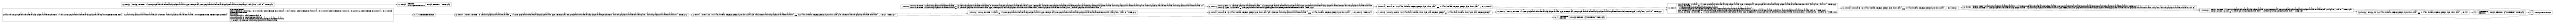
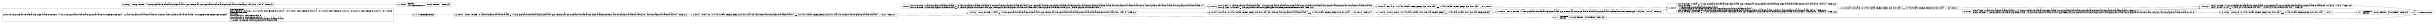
(2355, 12) -> (2208, 12)
(2543, 12) -> (2425, 12)
